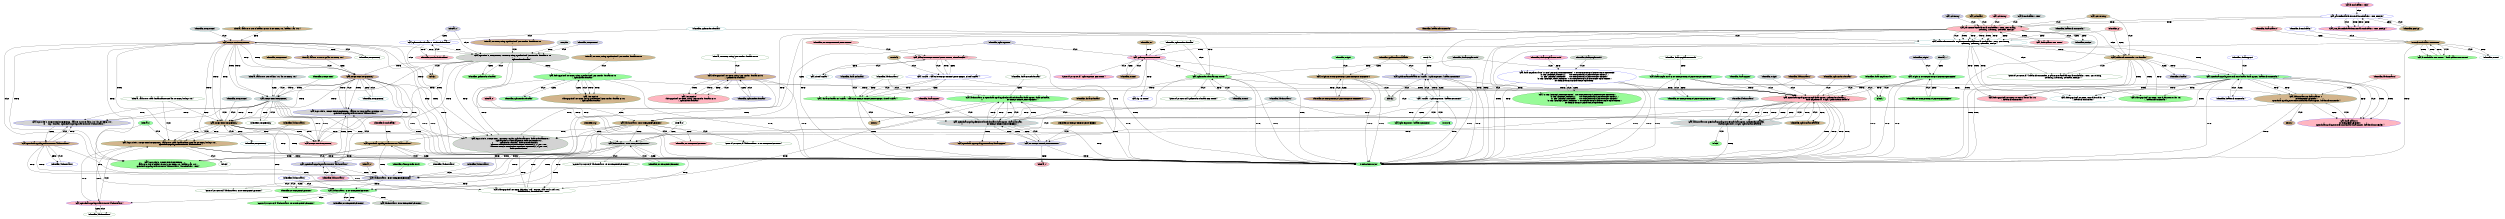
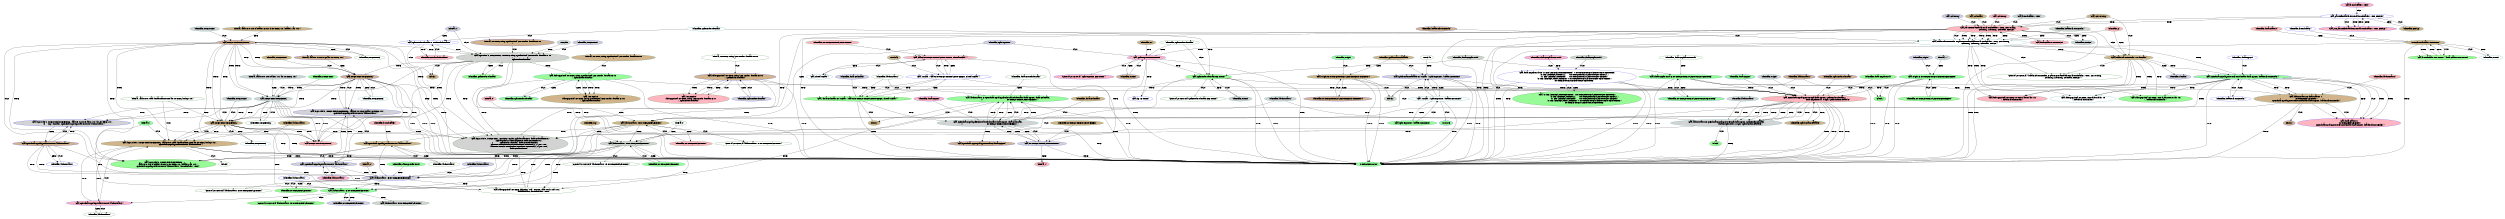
(2049, 43) -> (2049, 43)
(1438, 113) -> (1444, 110)
